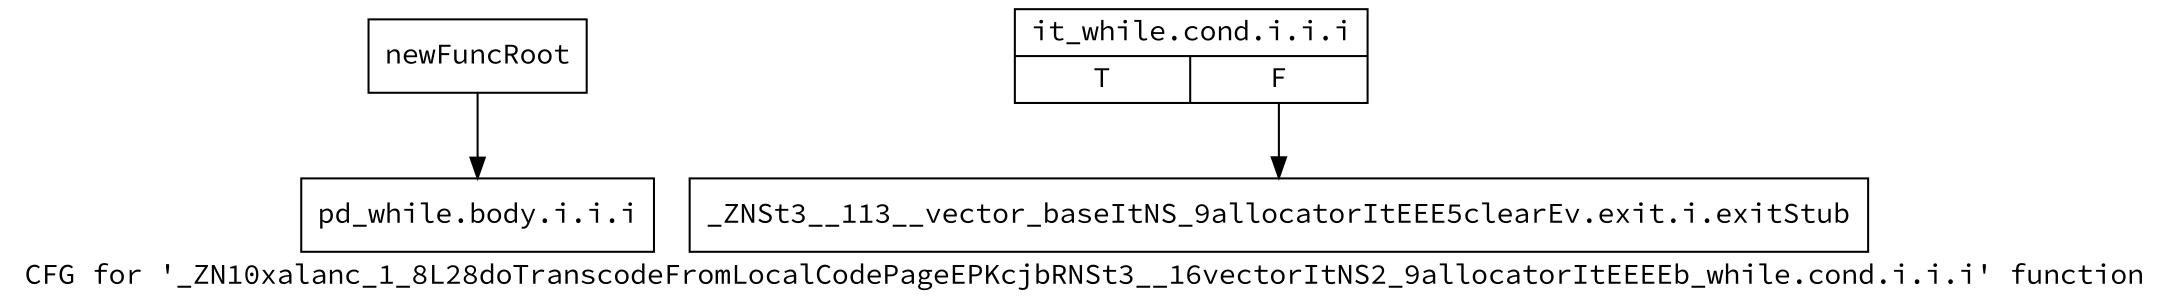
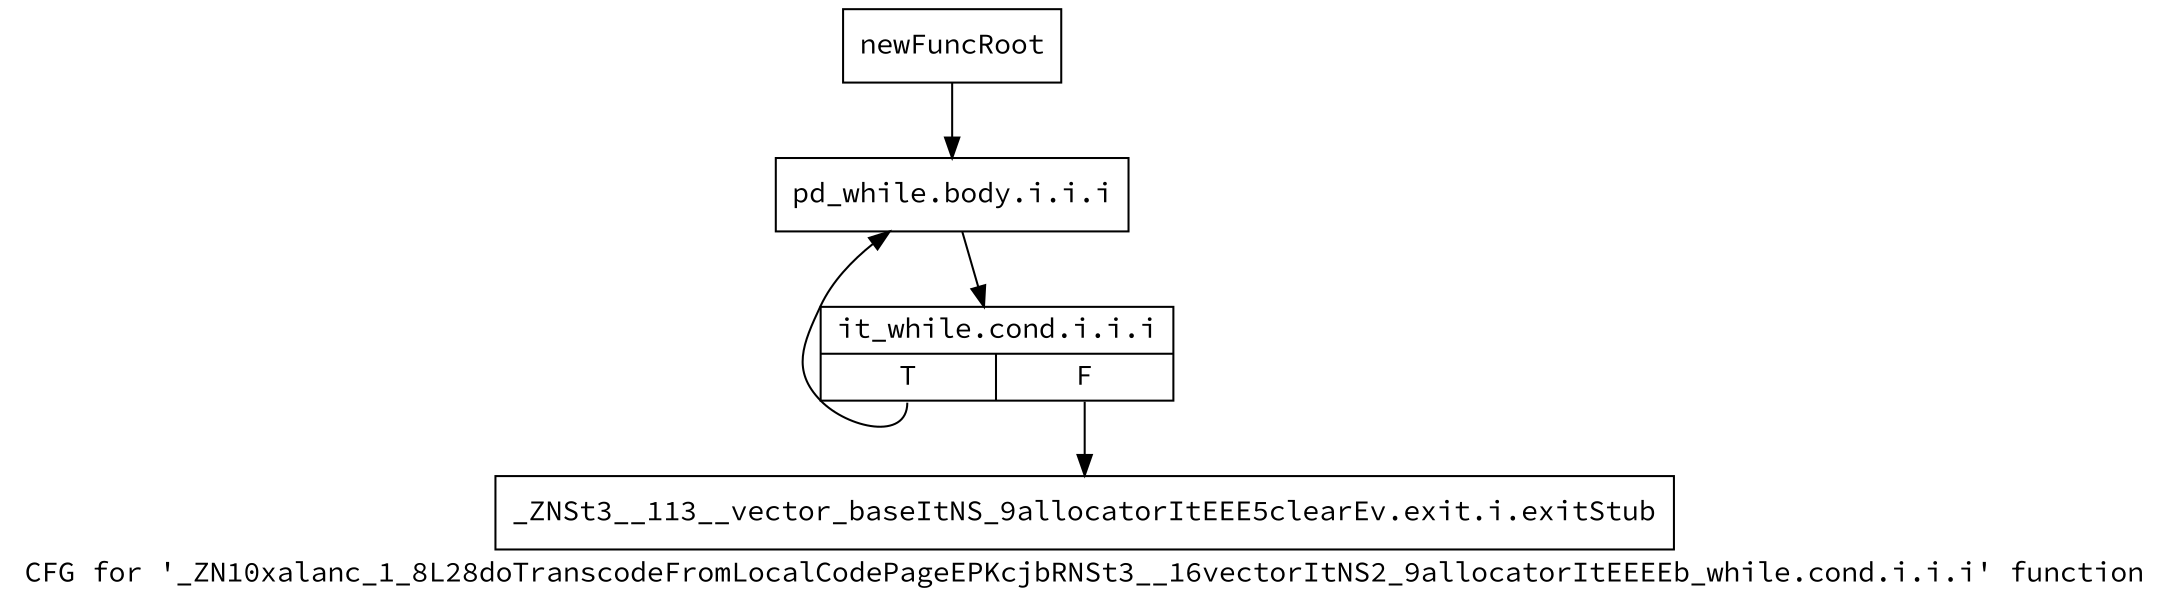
none -> (970, 259)
none -> (803, 367)
